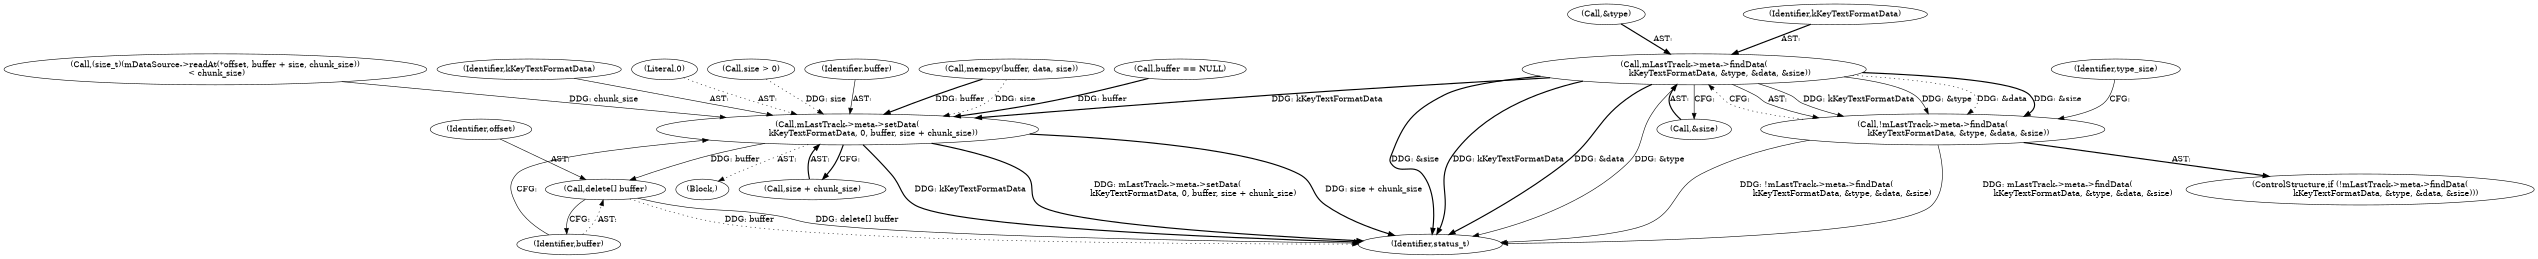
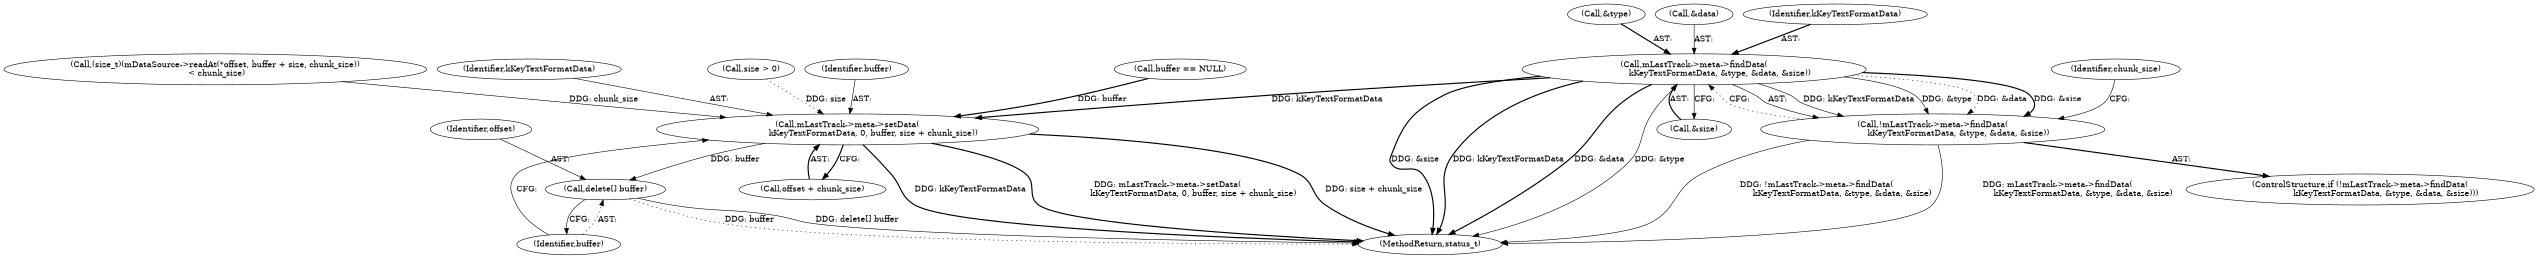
none -> (1694, 14)
(665, 69) -> none
(1012, 69) -> none
(2116, 69) -> (2116, 69)
(702, 189) -> none
(813, 189) -> (813, 189)
(1430, 244) -> (1430, 244)
